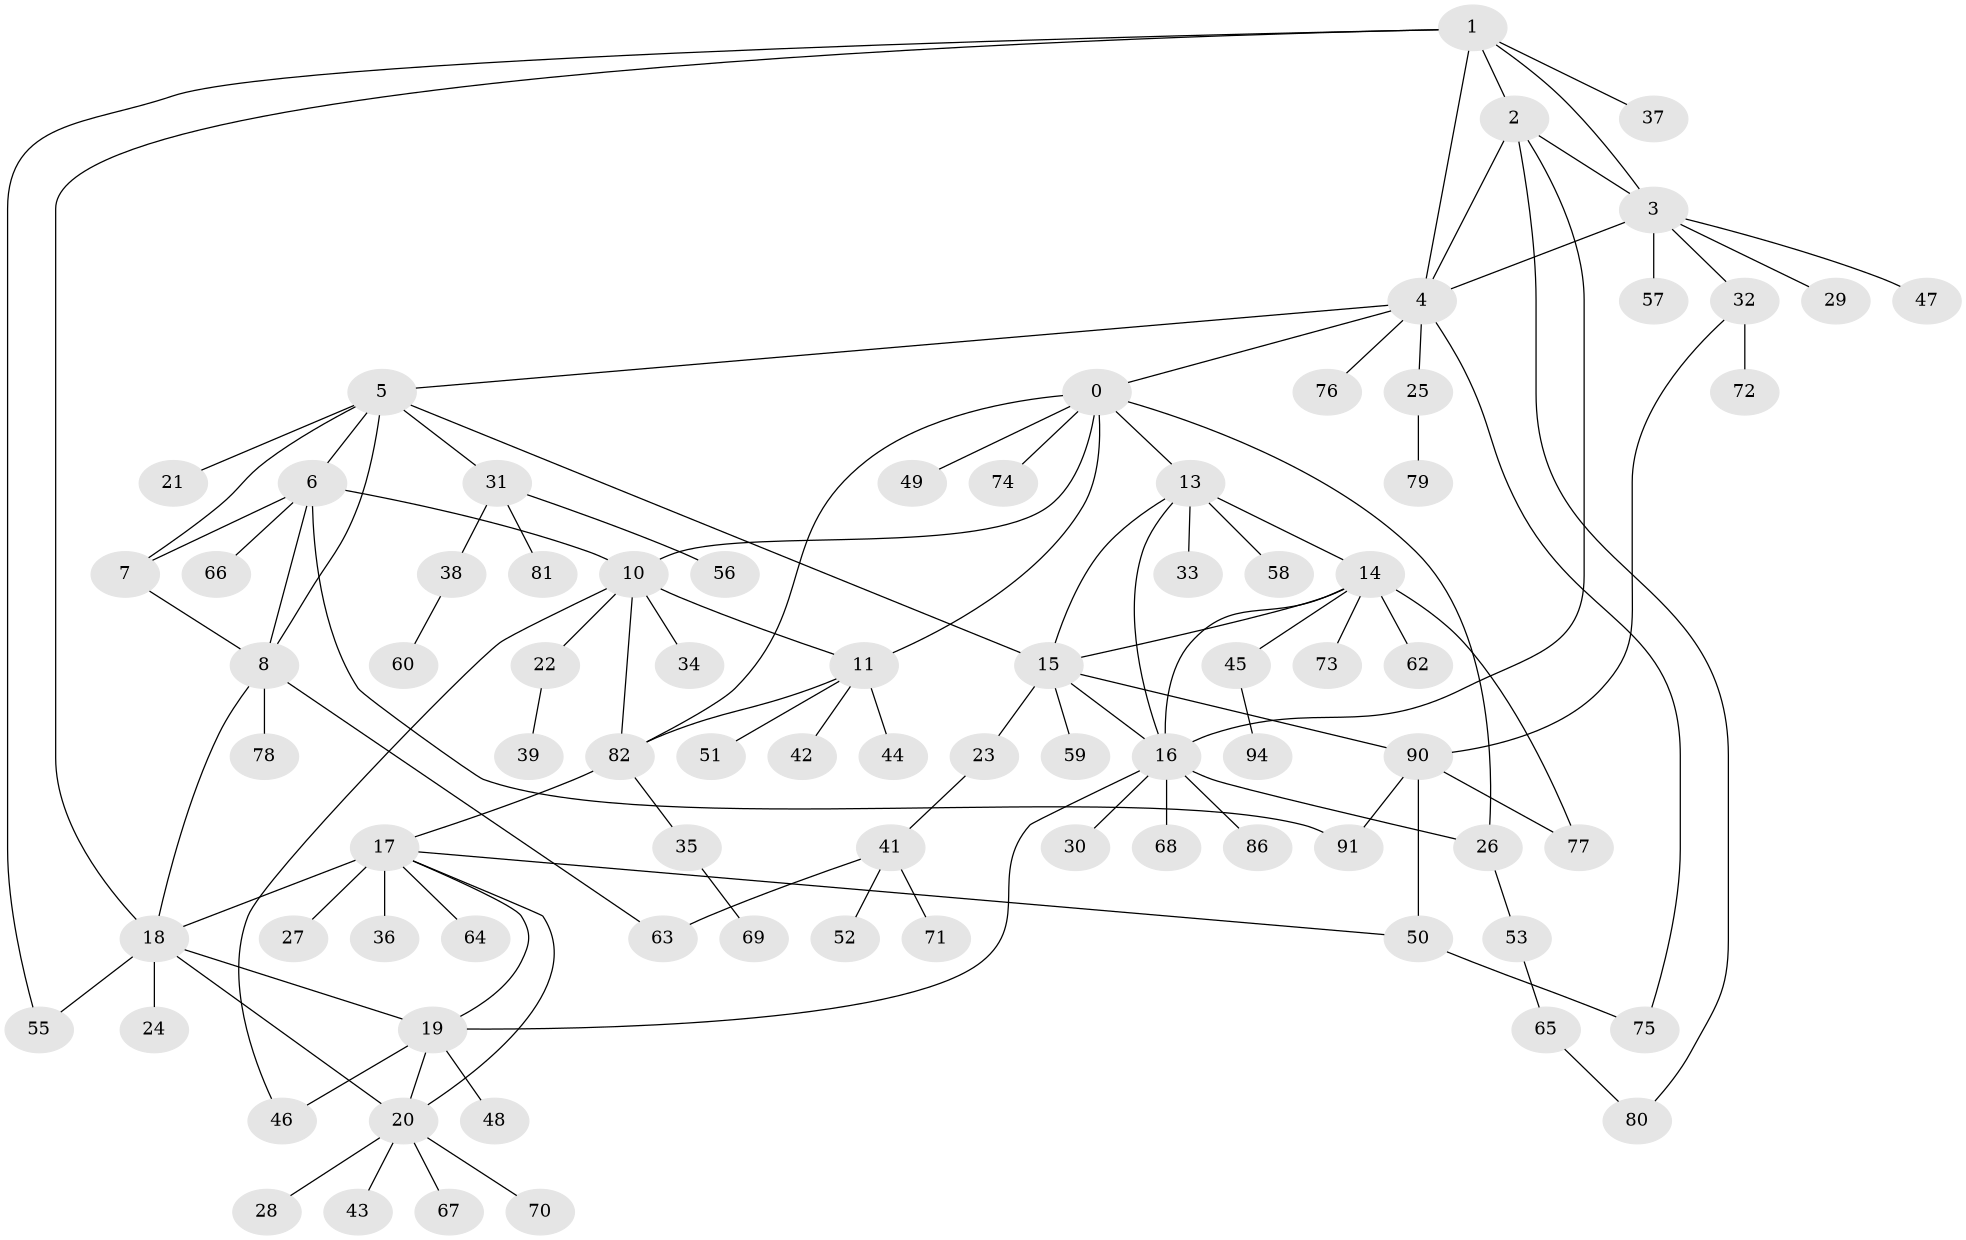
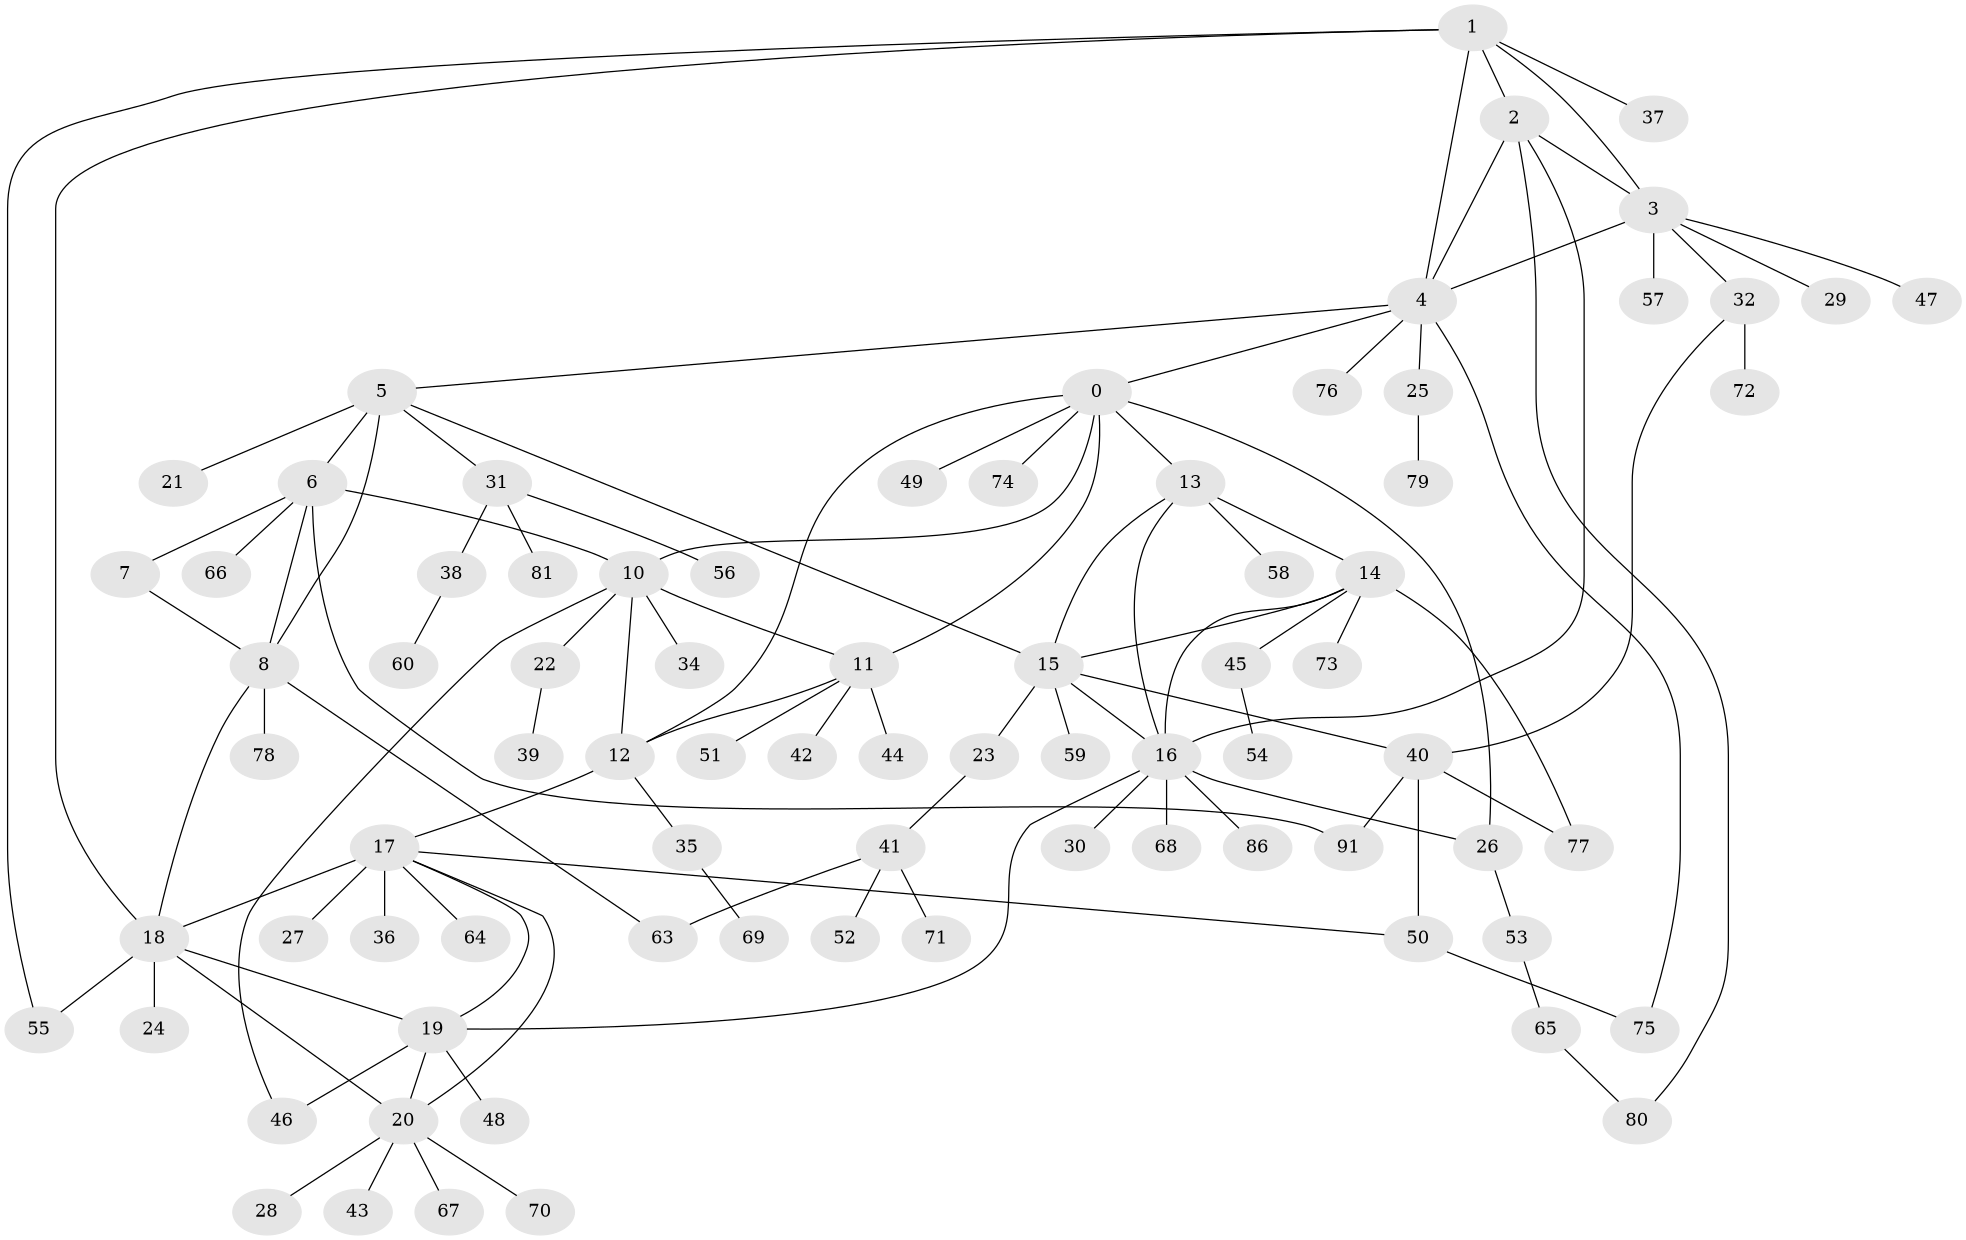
(248, 477) -> none
(1188, 574) -> none
(1418, 666) -> none
(620, 757) -> (620, 757)
(1258, 757) -> (1258, 757)
(1418, 757) -> (1418, 757)
